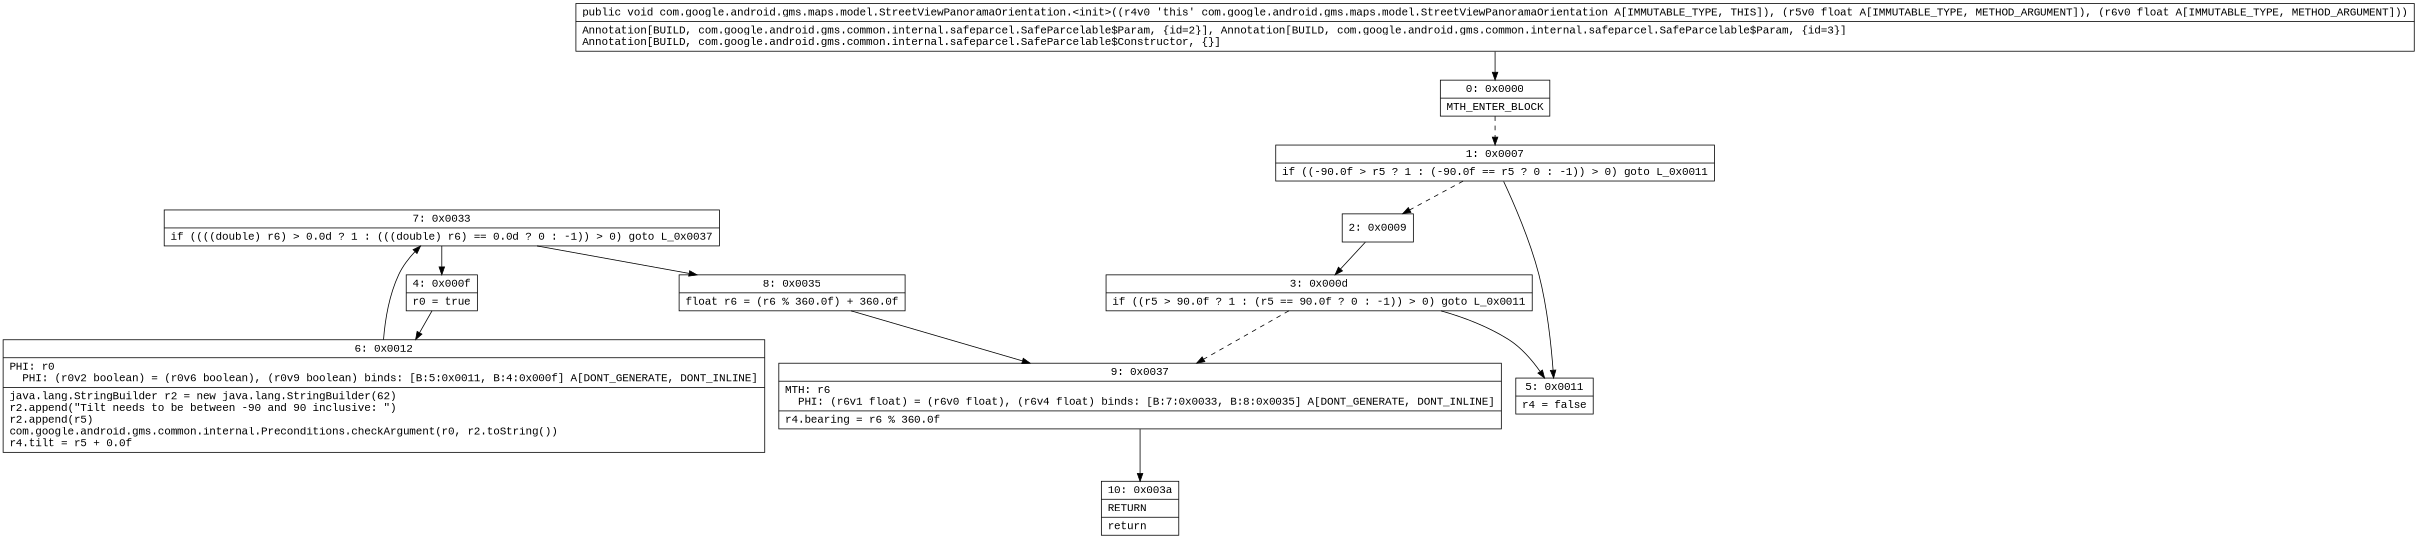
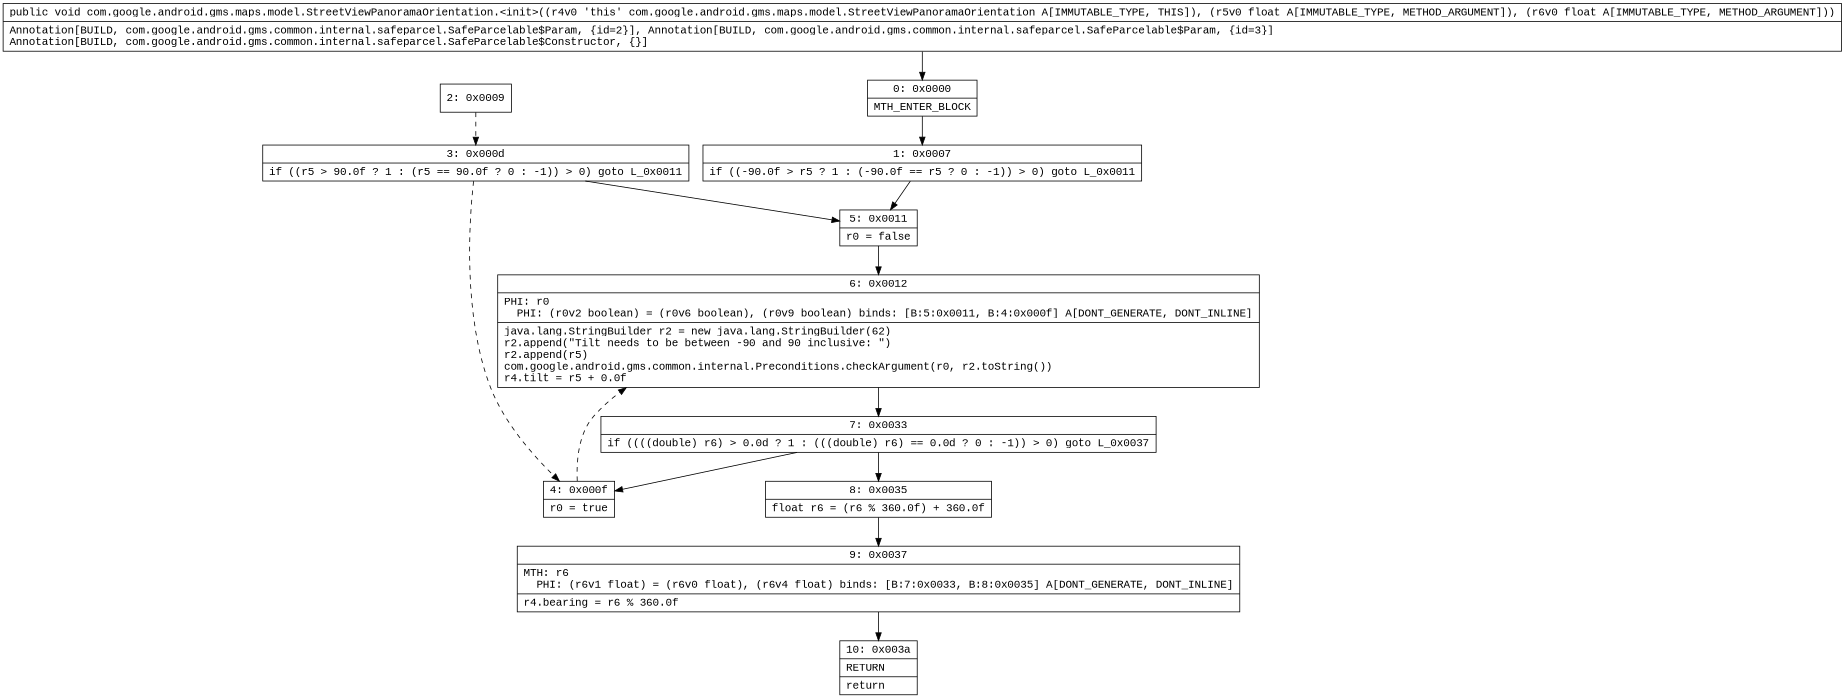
(1495, 127) -> (922, 127)
(1436, 195) -> none
none -> (879, 256)
(1353, 256) -> (476, 125)
(426, 322) -> (585, 430)
(1246, 335) -> (477, 340)
(1555, 405) -> (879, 237)
